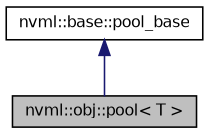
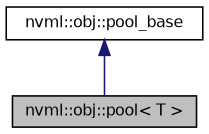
(105, 23) -> (105, 23)
